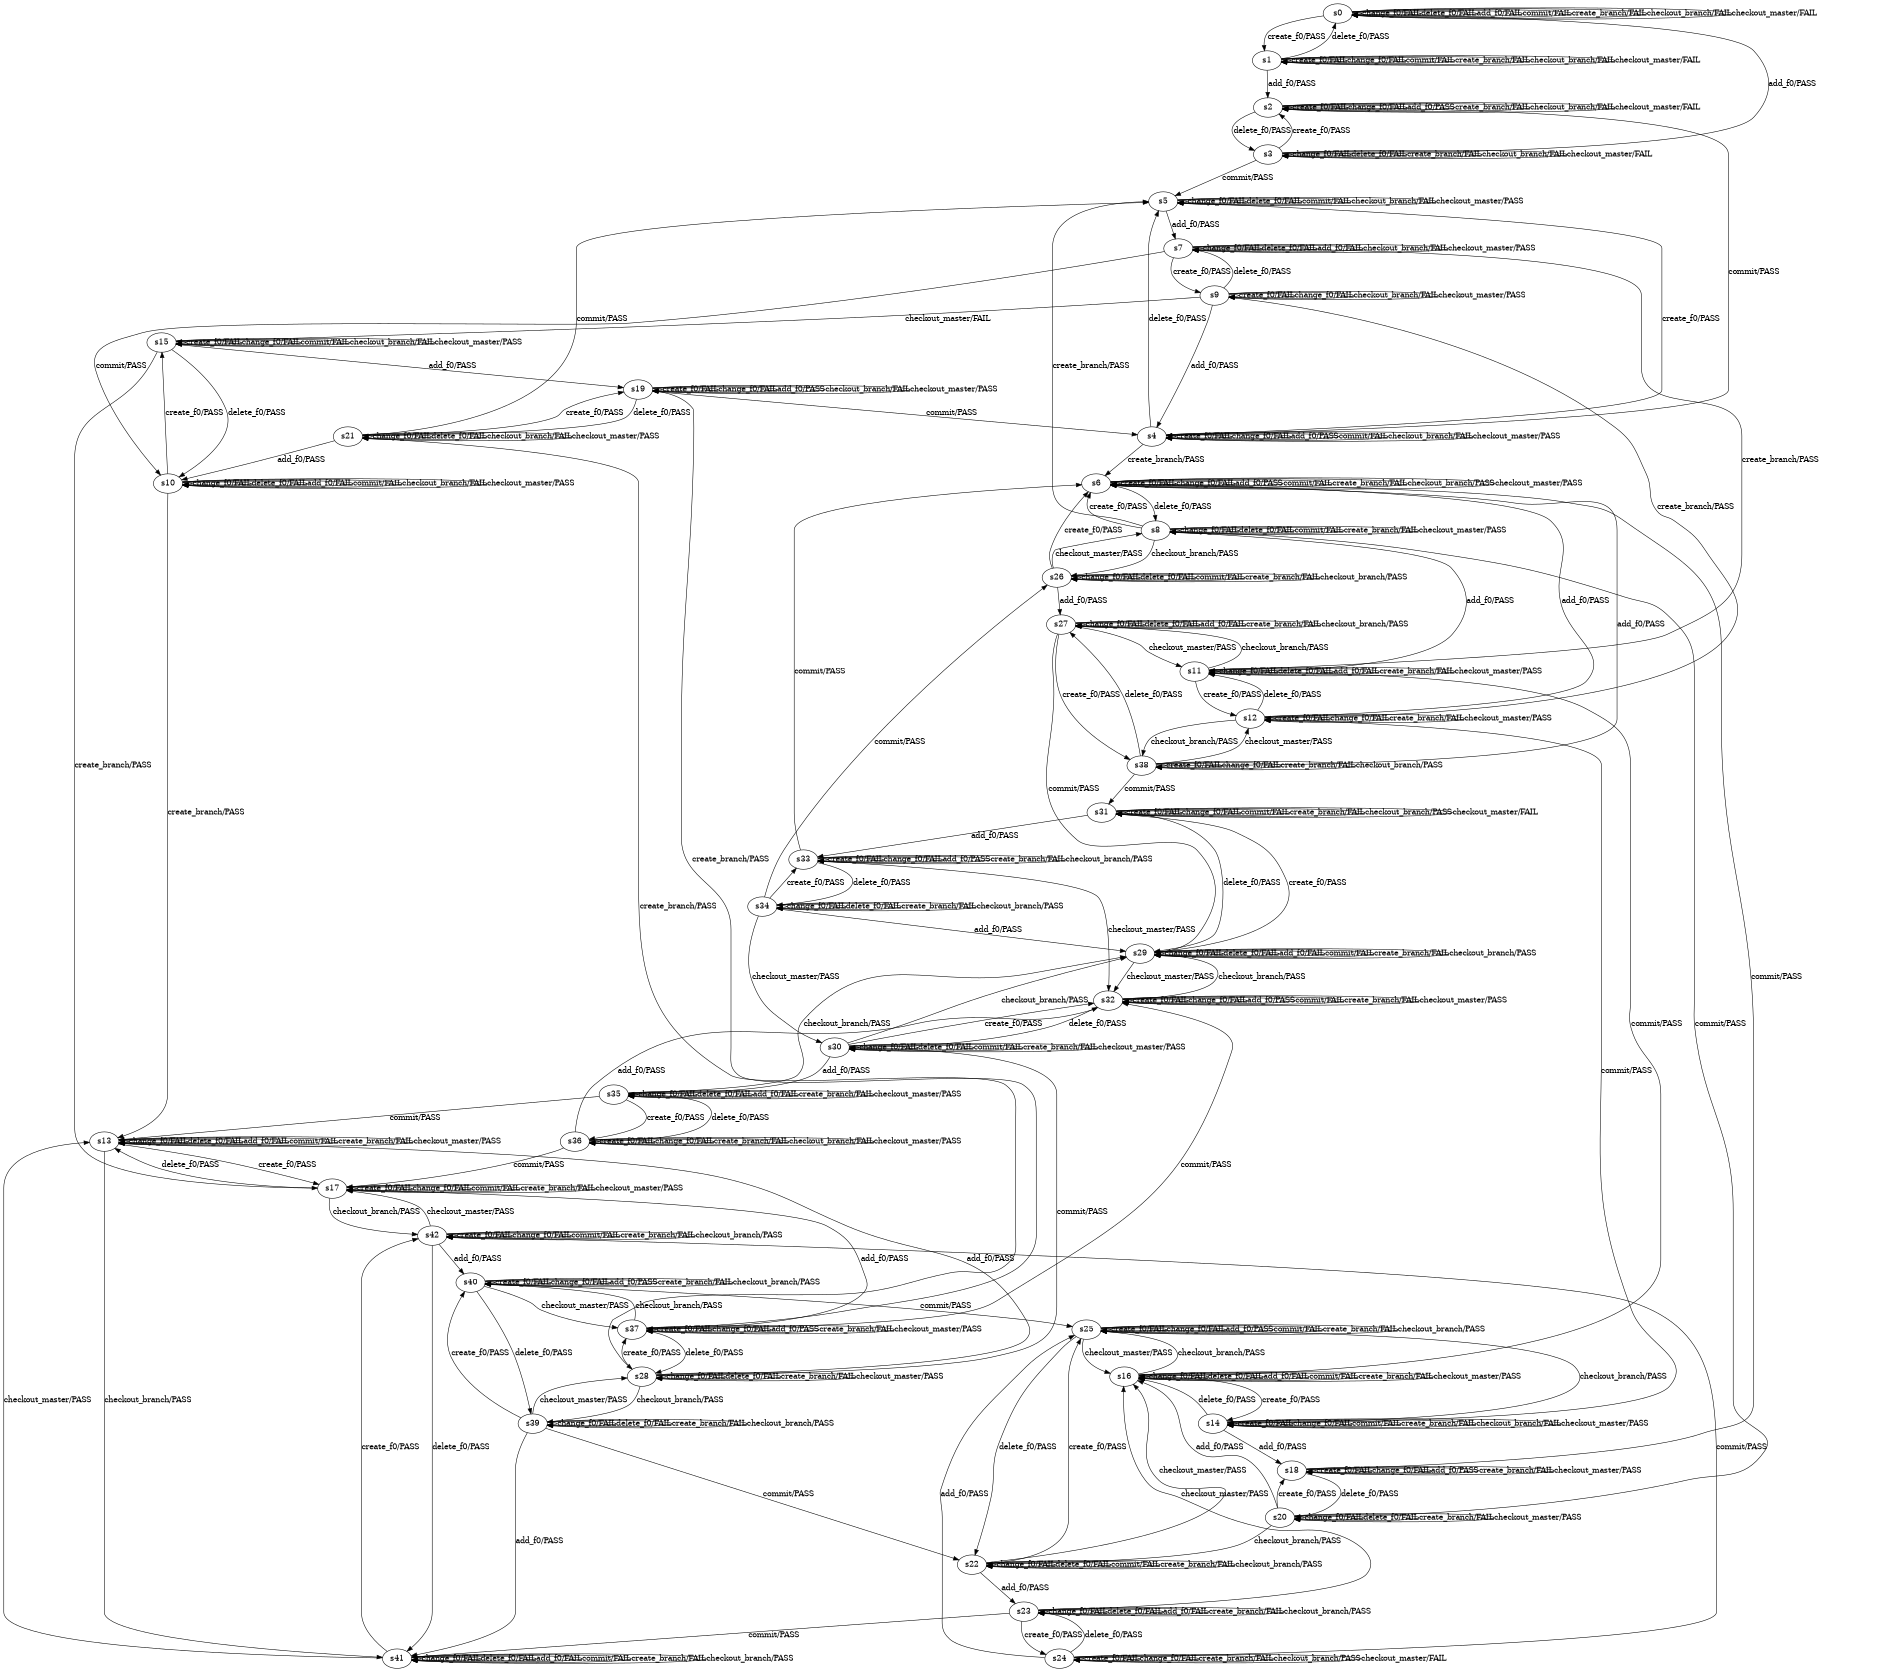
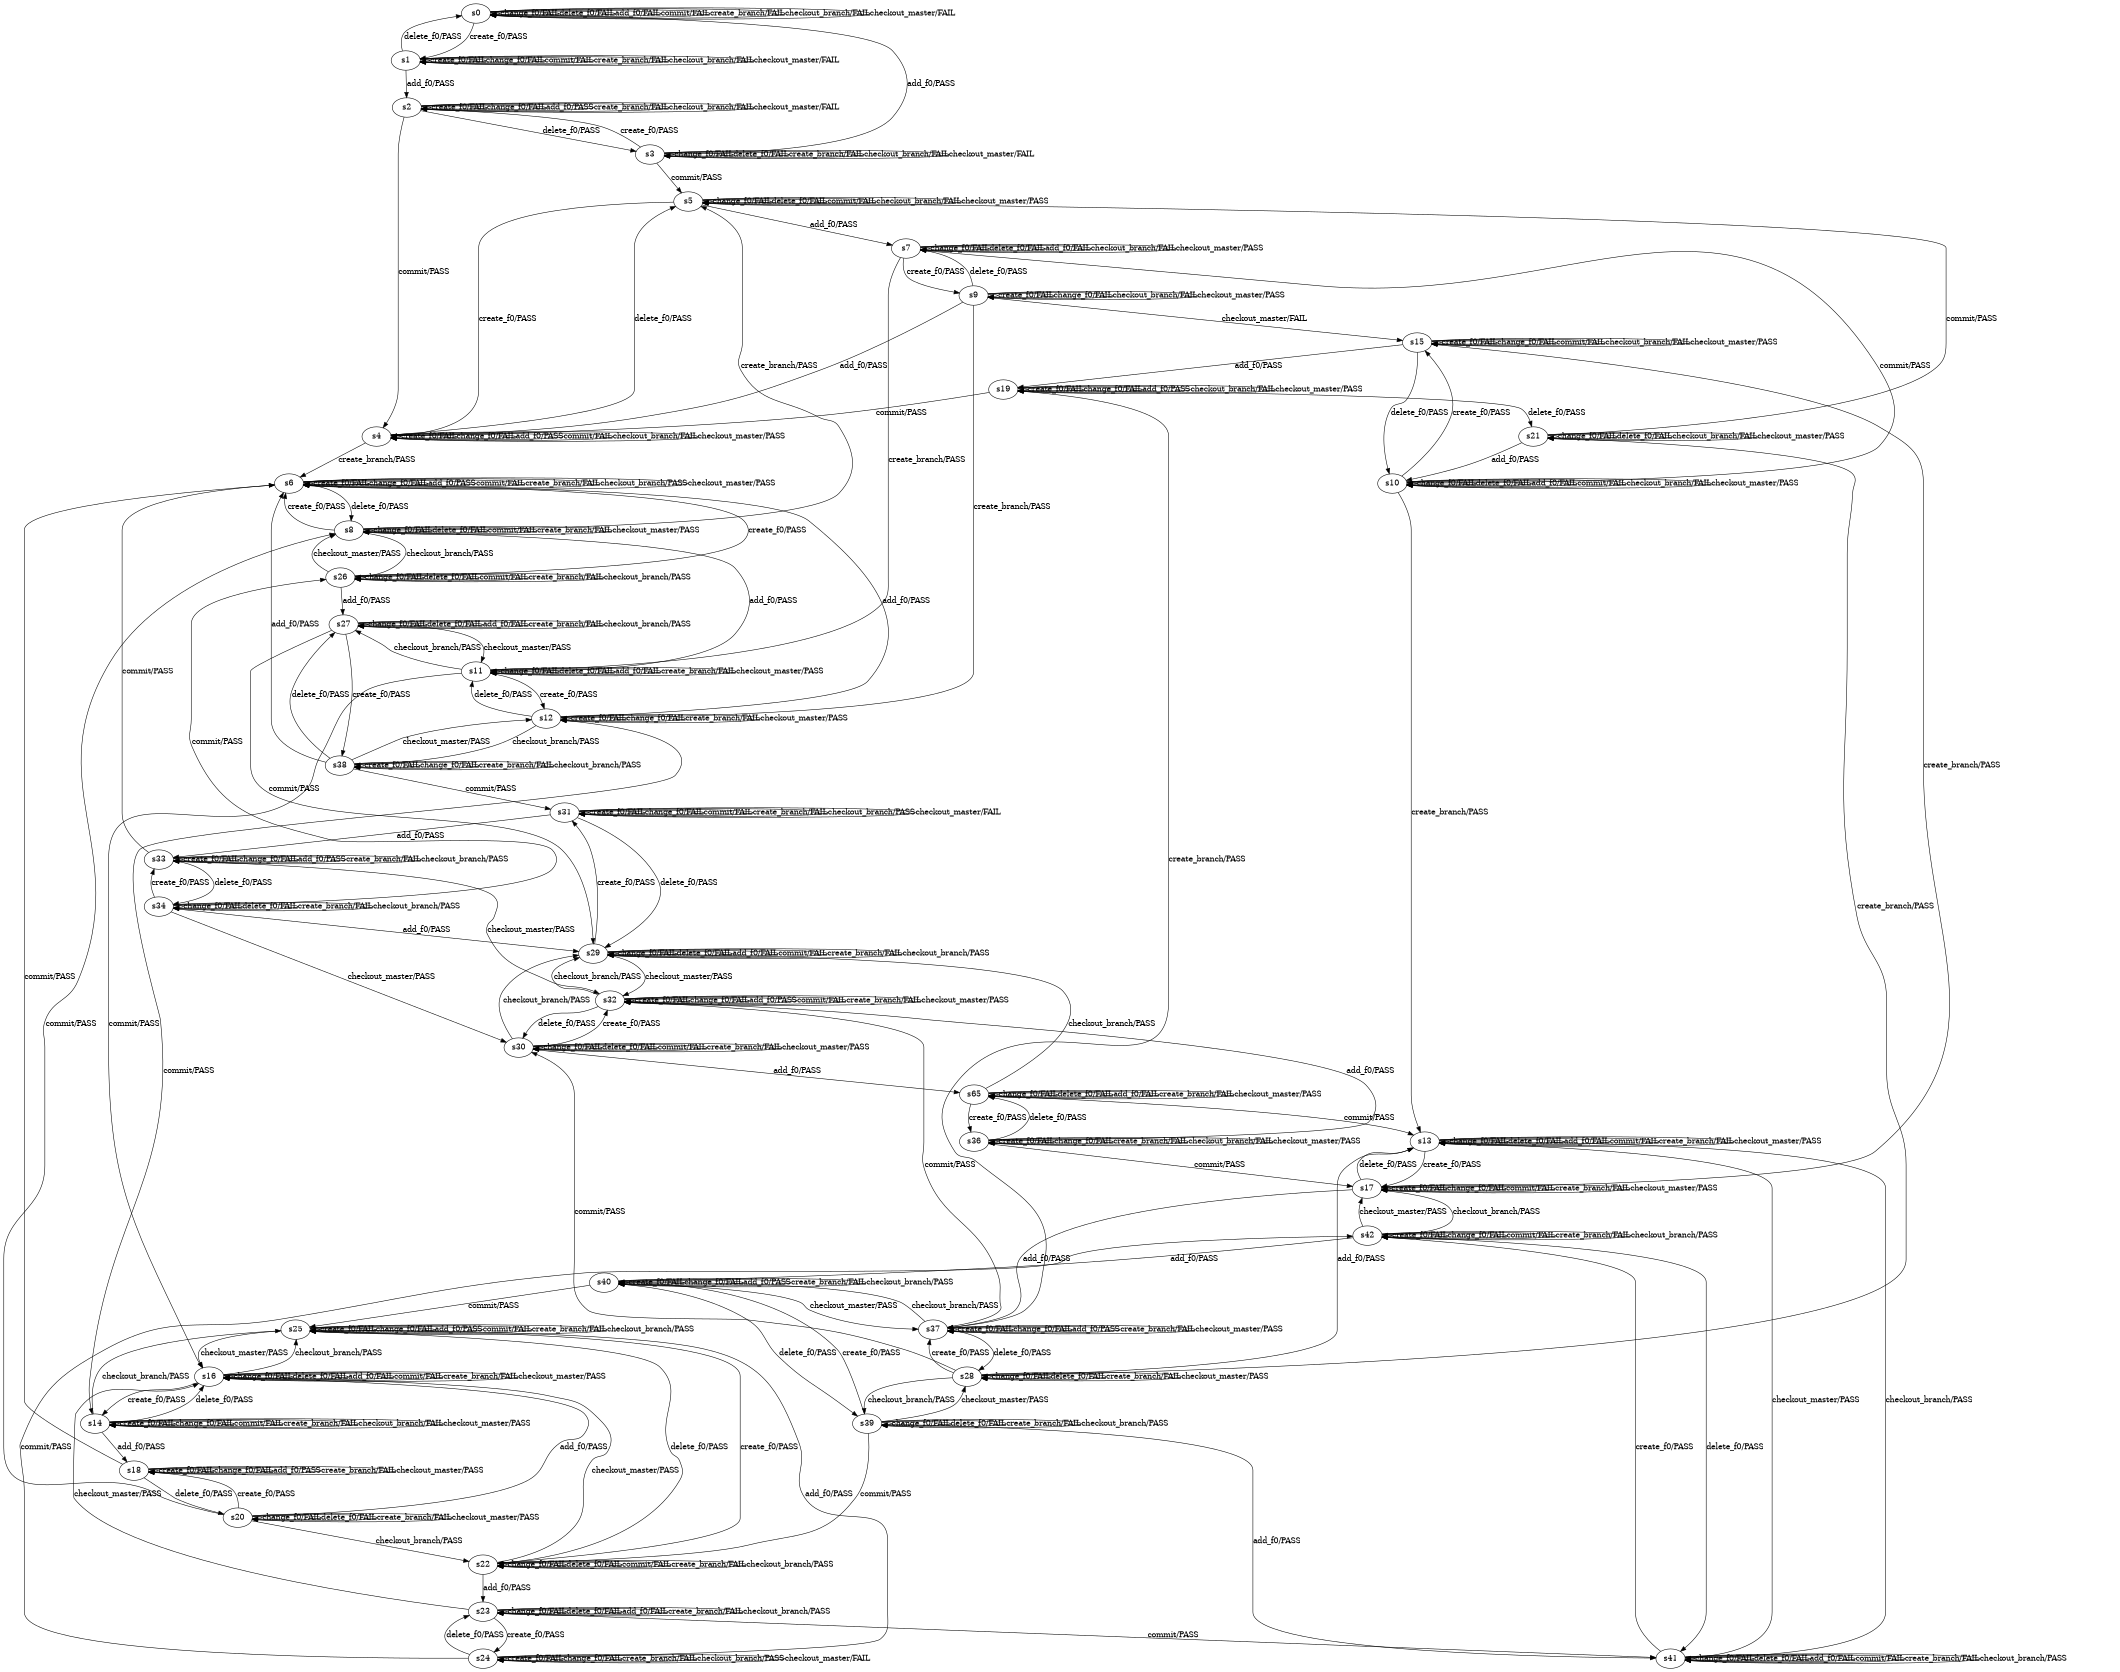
(494, 428) -> none
(614, 1095) -> (974, 1095)
